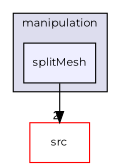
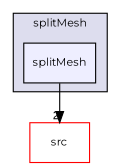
(60, 24) -> (60, 24)
